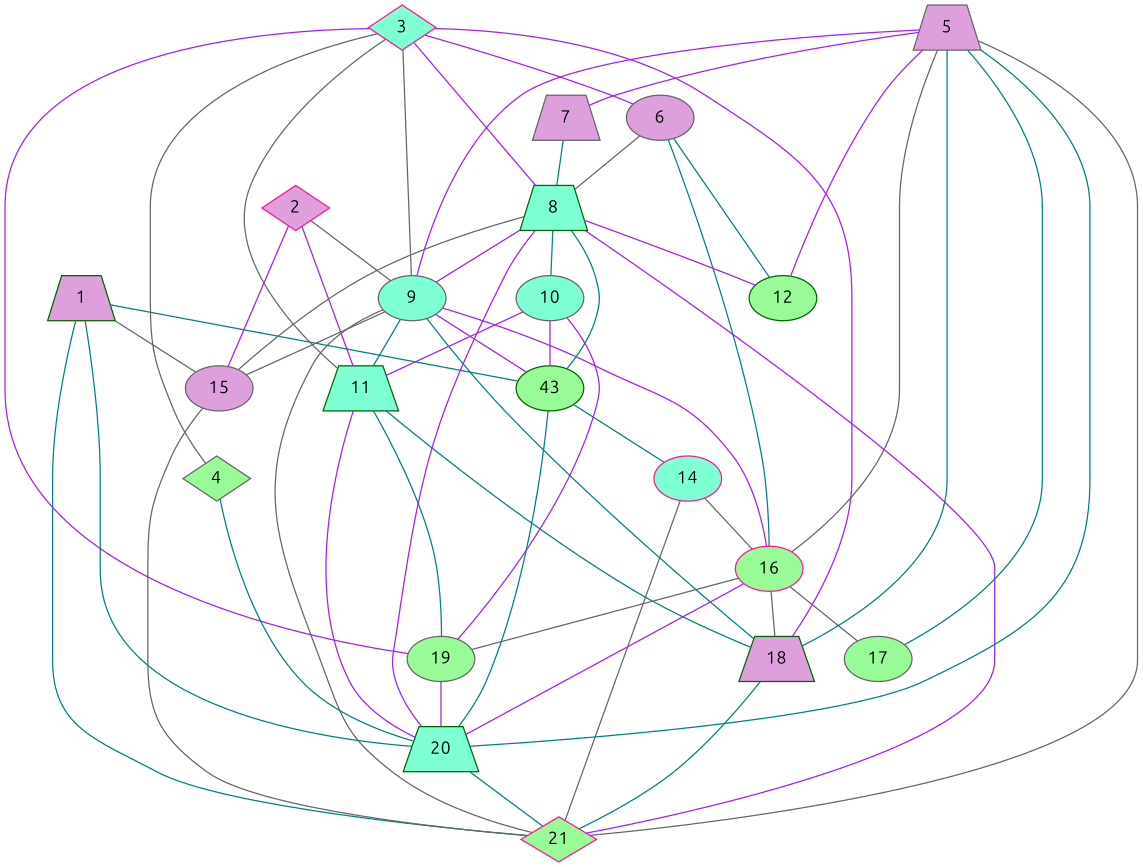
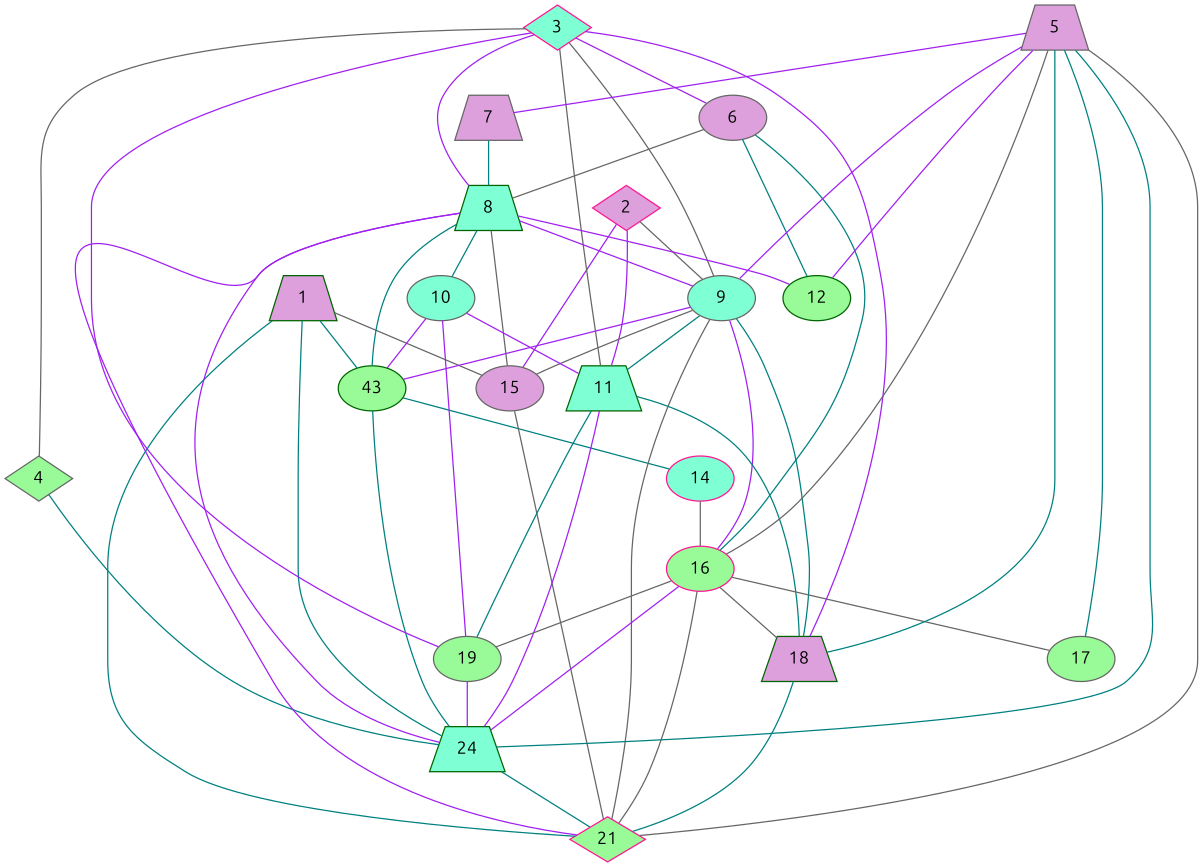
(623, 660) -> (670, 712)
(441, 749) -> (467, 749)
